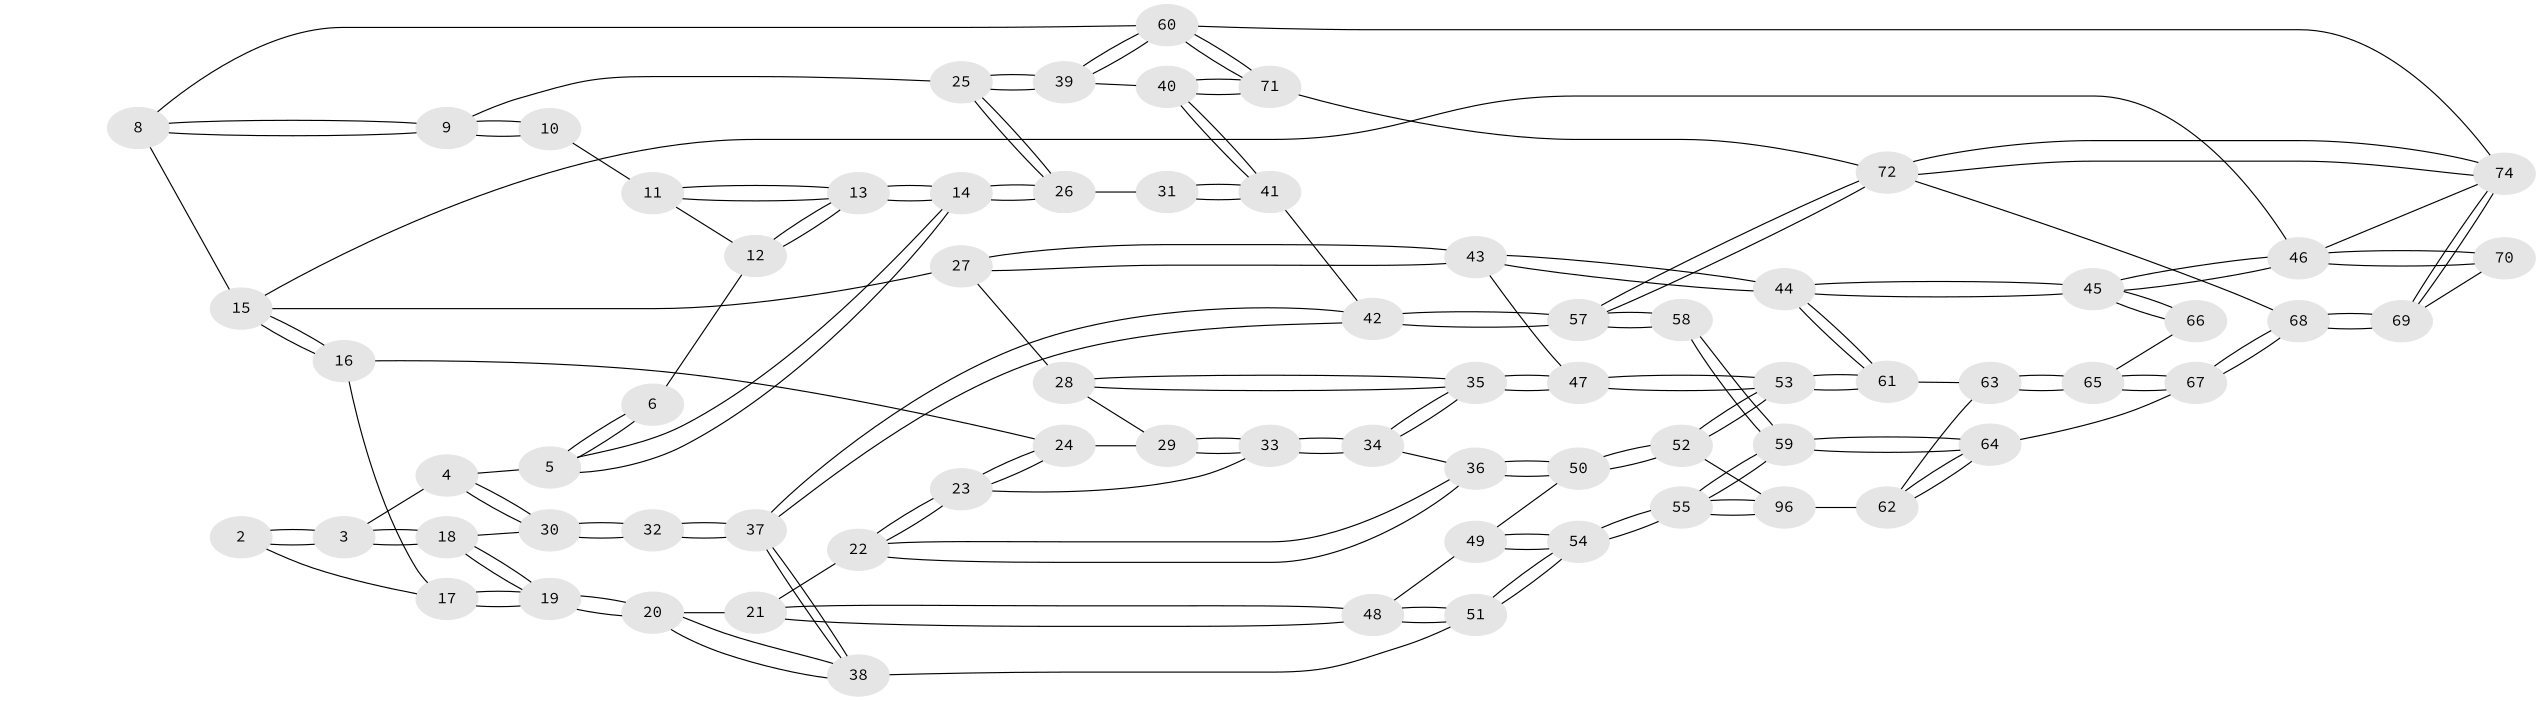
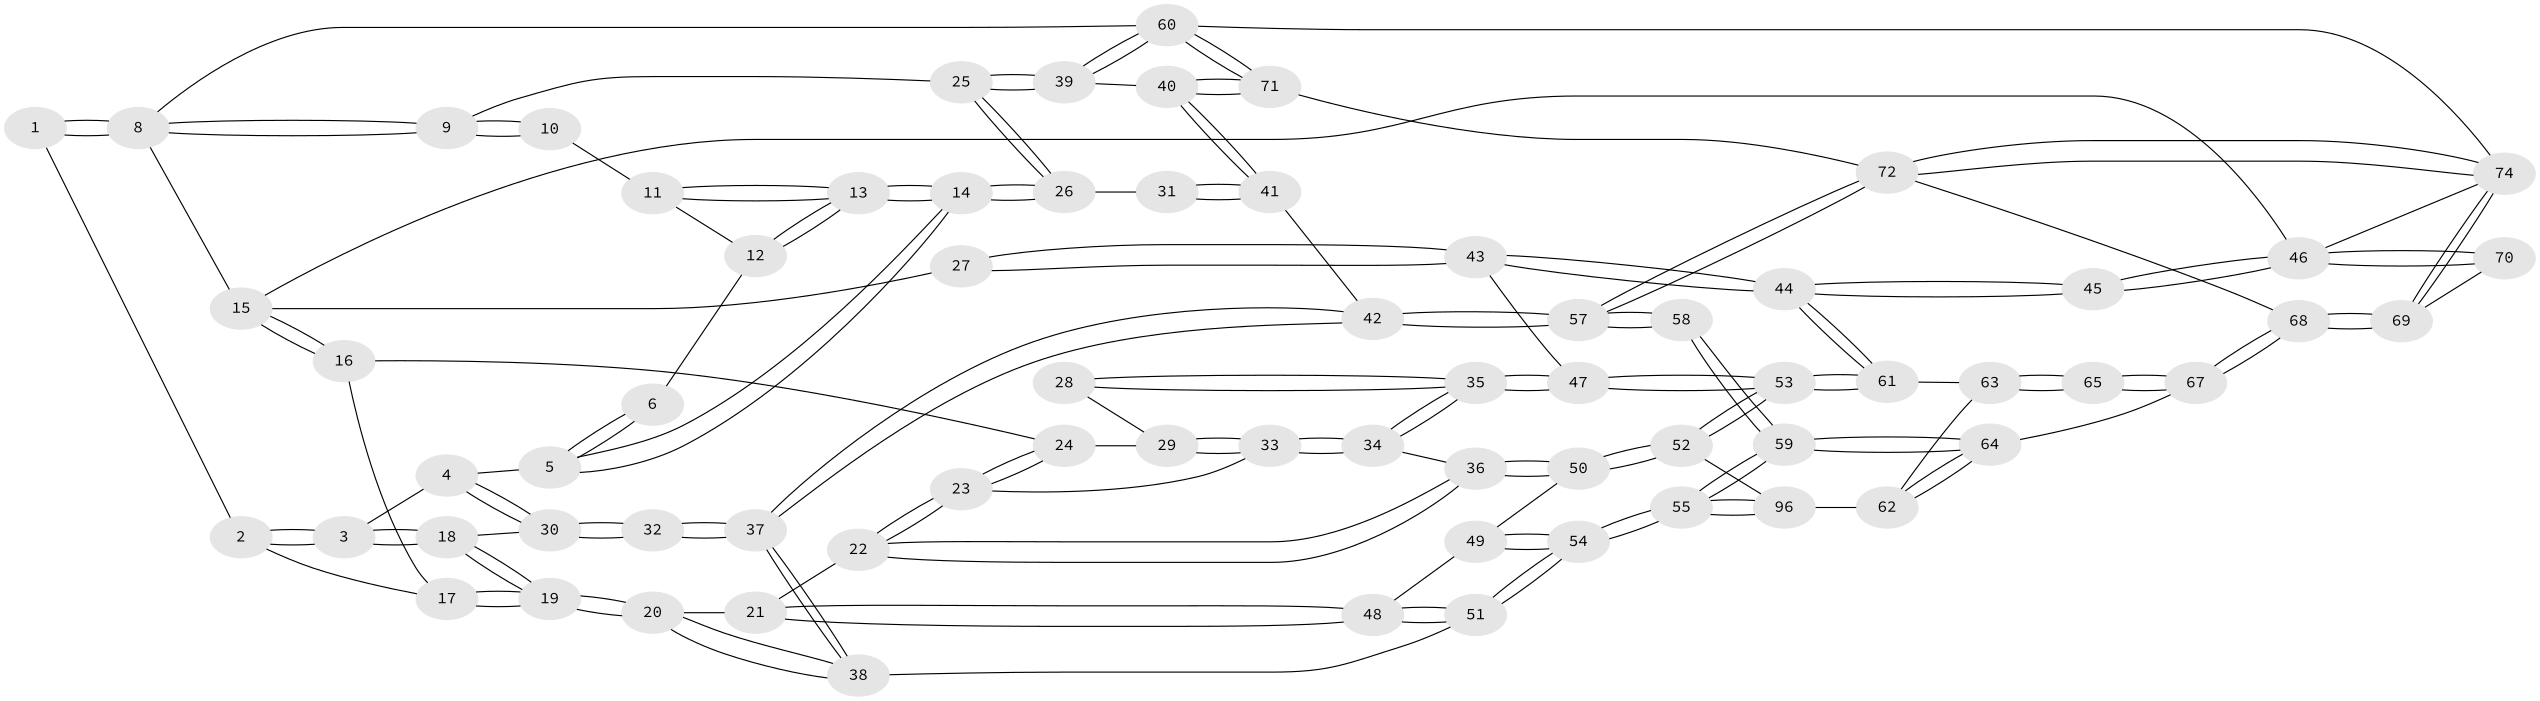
none -> (35, 128)
(2196, 321) -> none
(1013, 325) -> none
